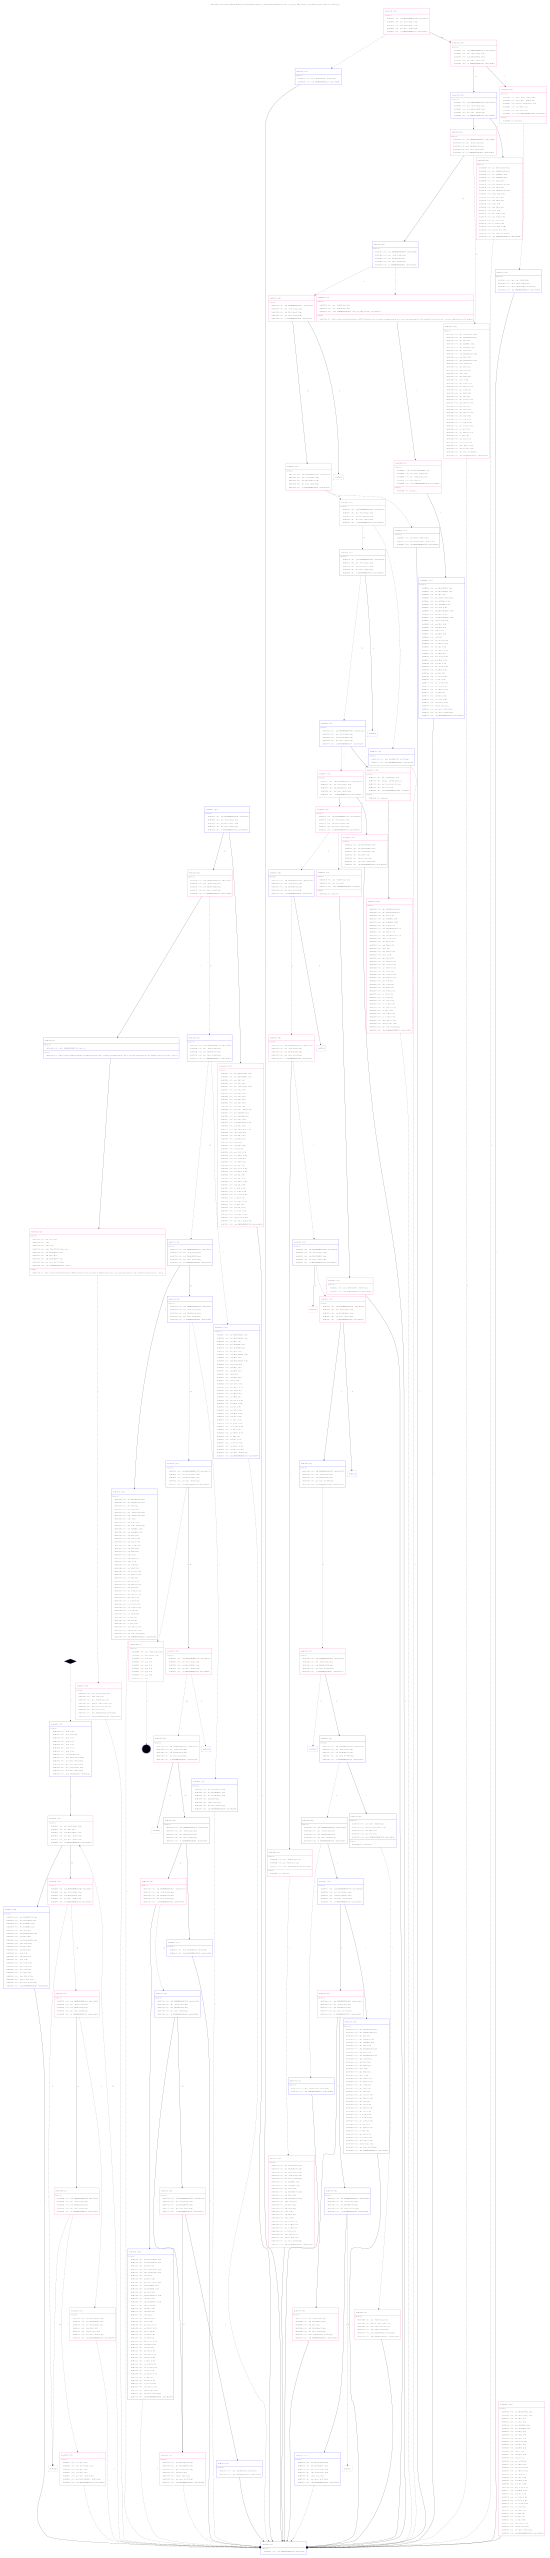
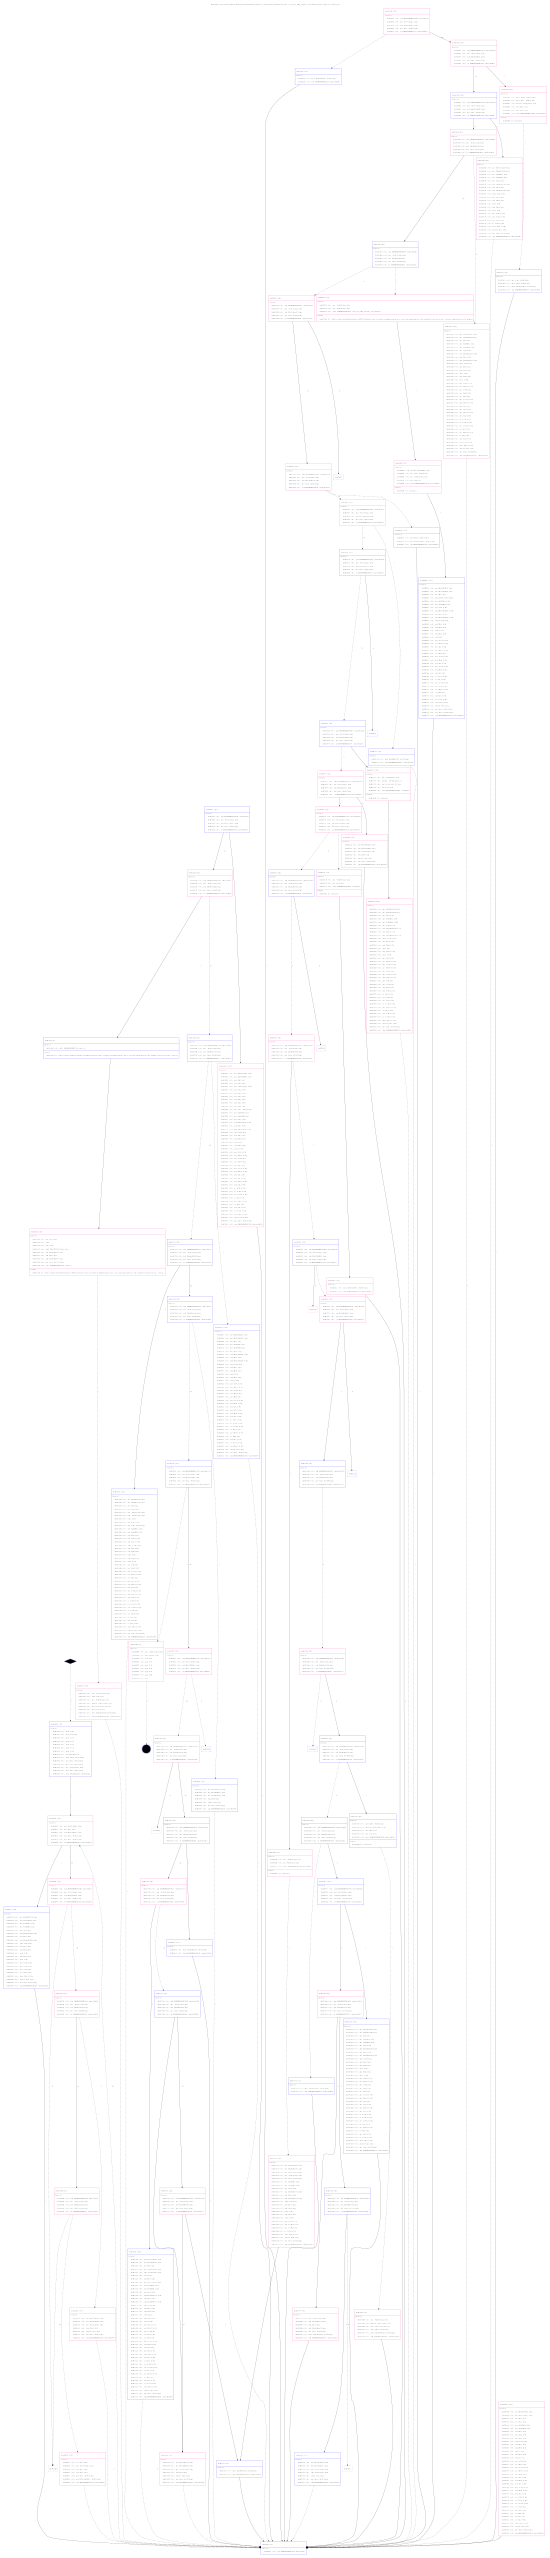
(283, 2394) -> (257, 2353)
